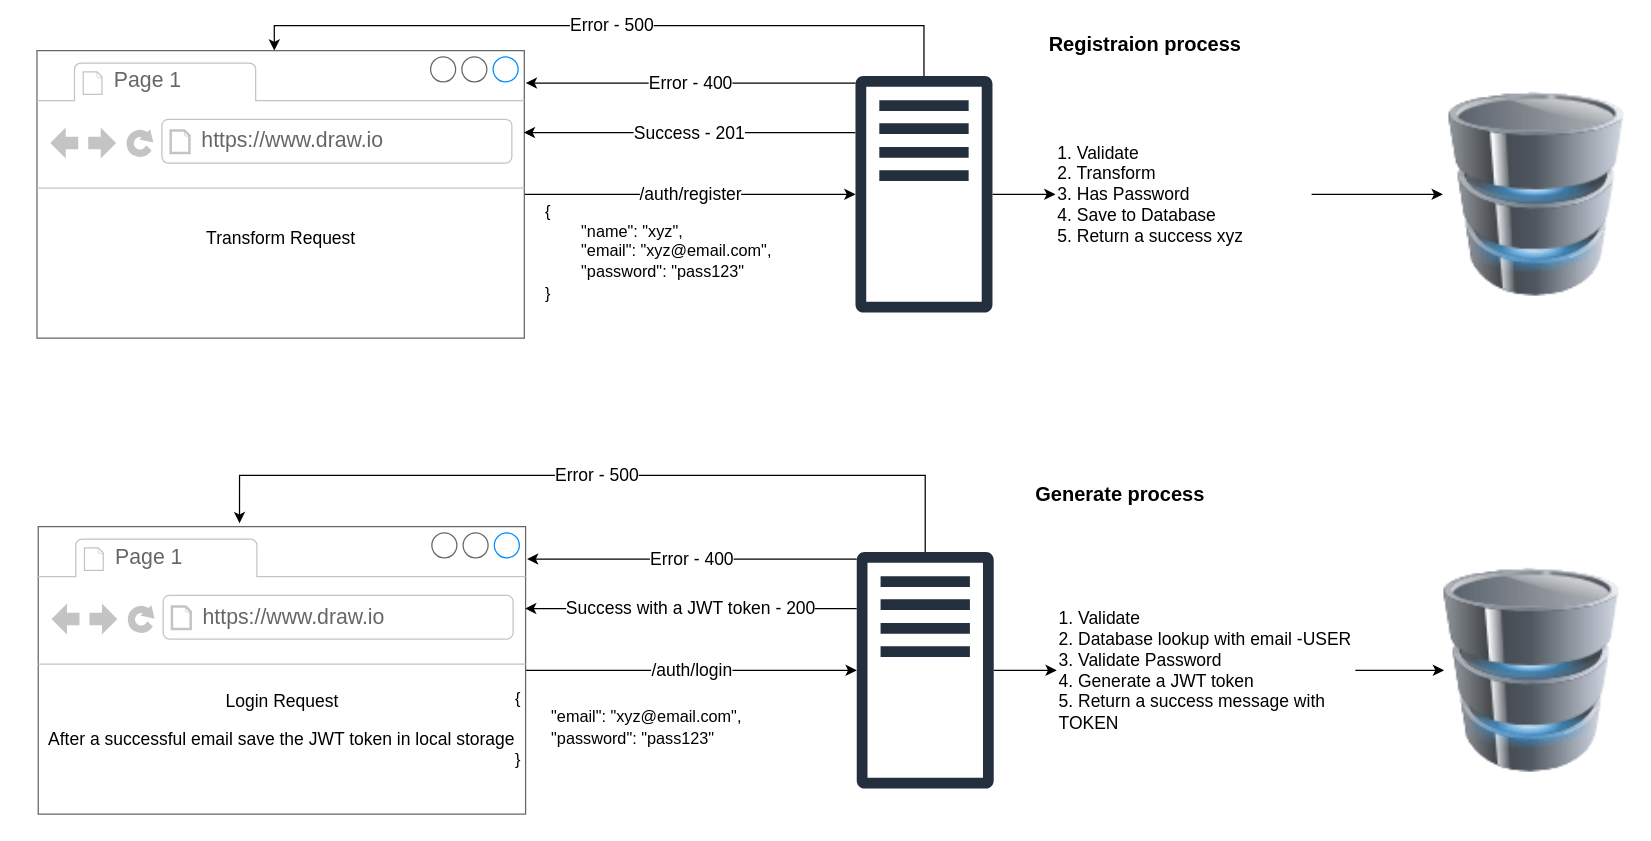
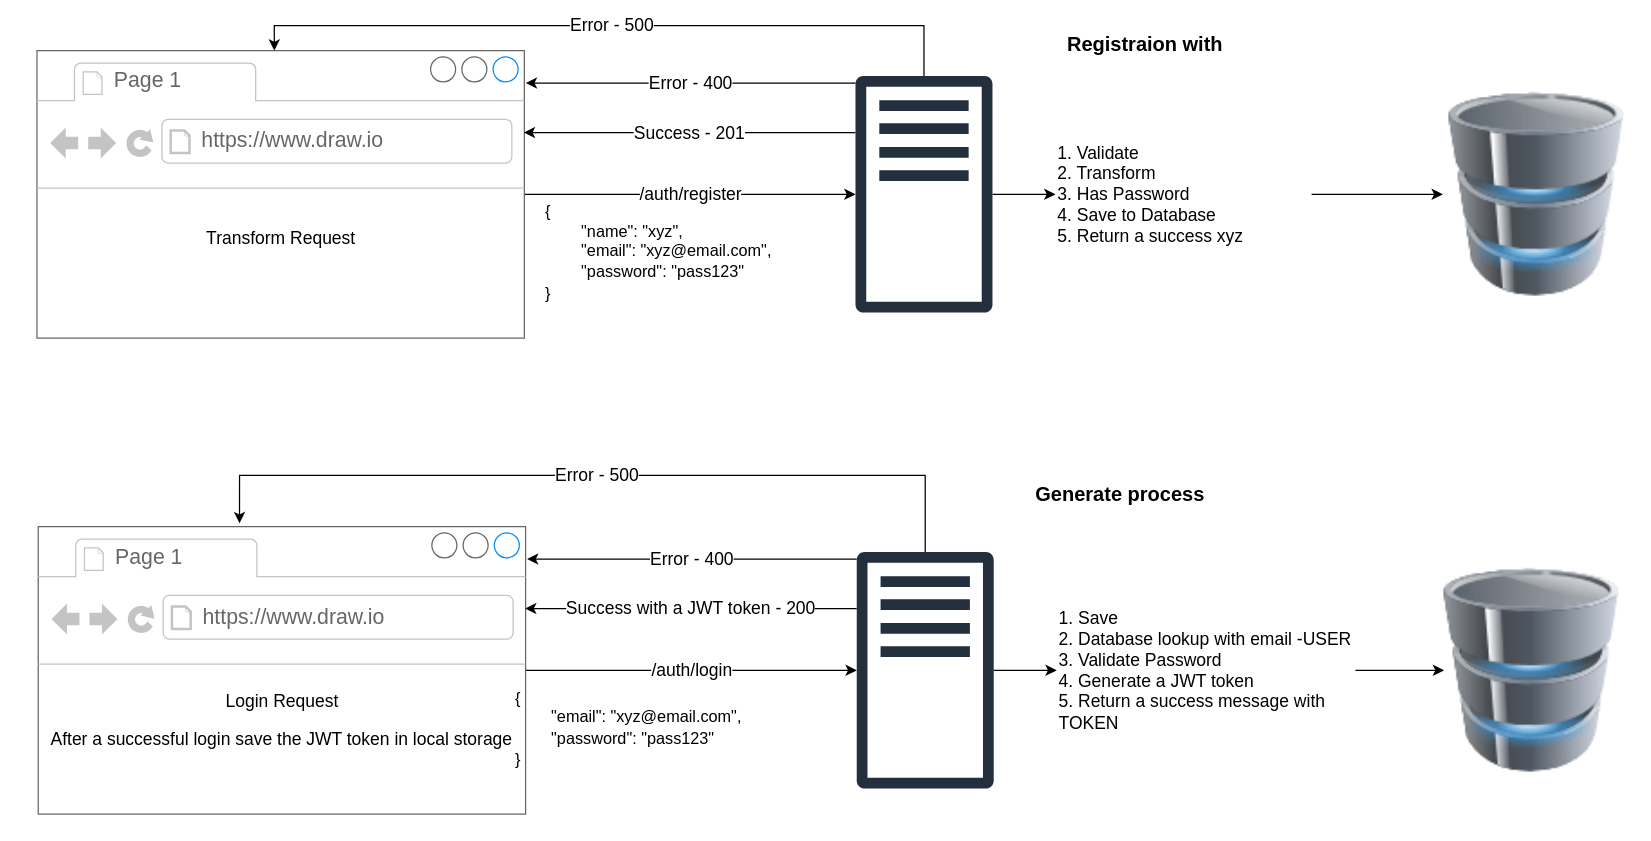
(1146, 44) -> (1146, 44)
(1208, 671) -> (1208, 671)
(282, 739) -> (282, 739)
